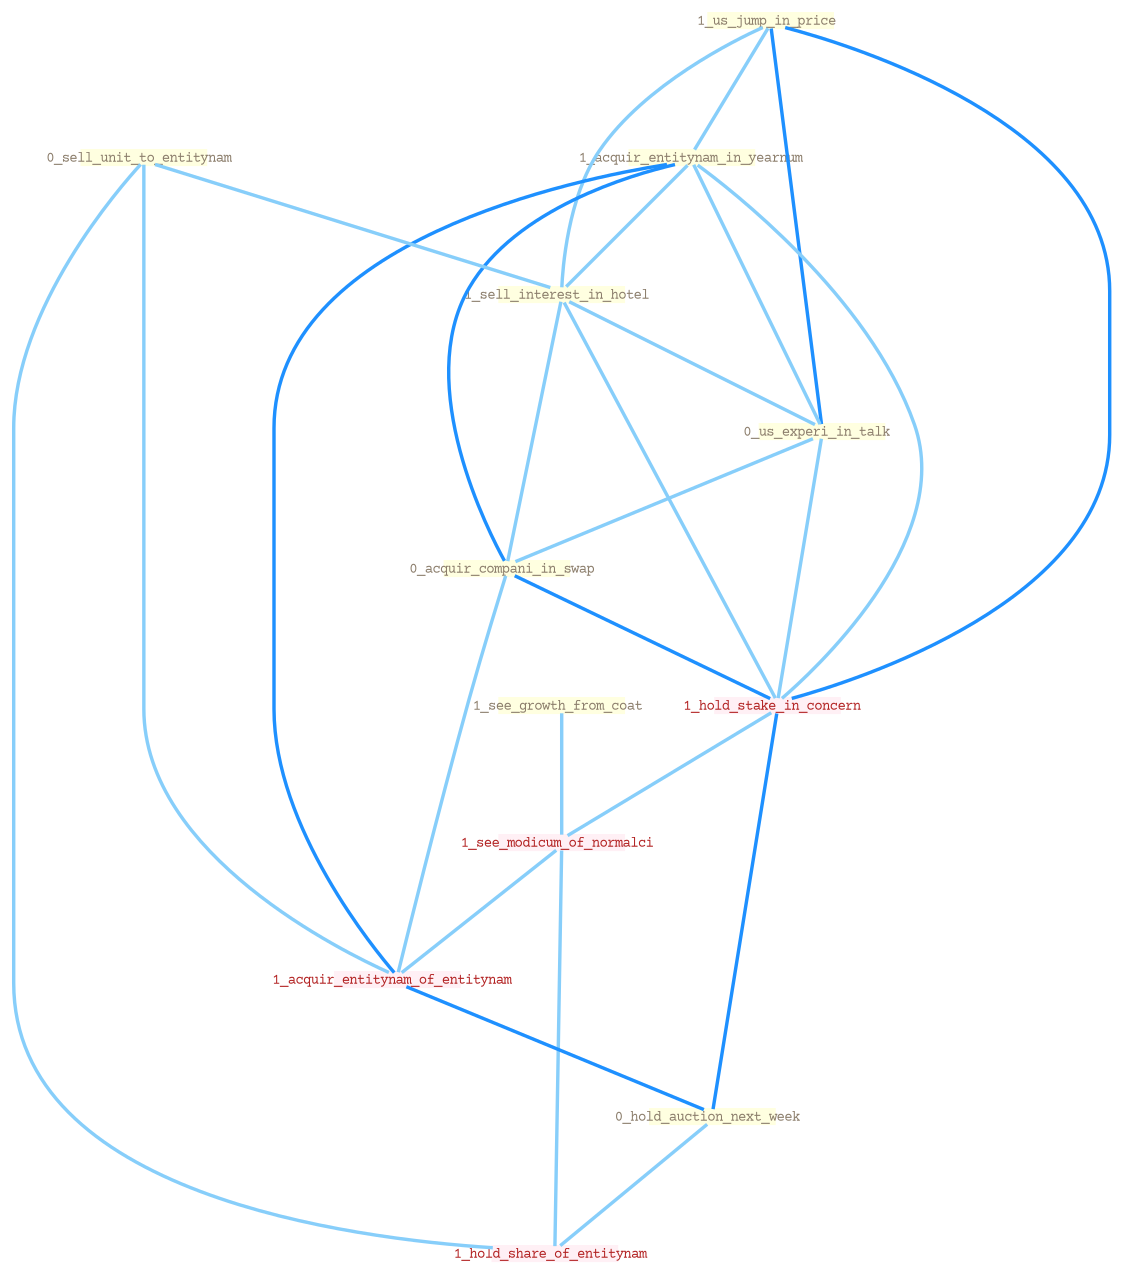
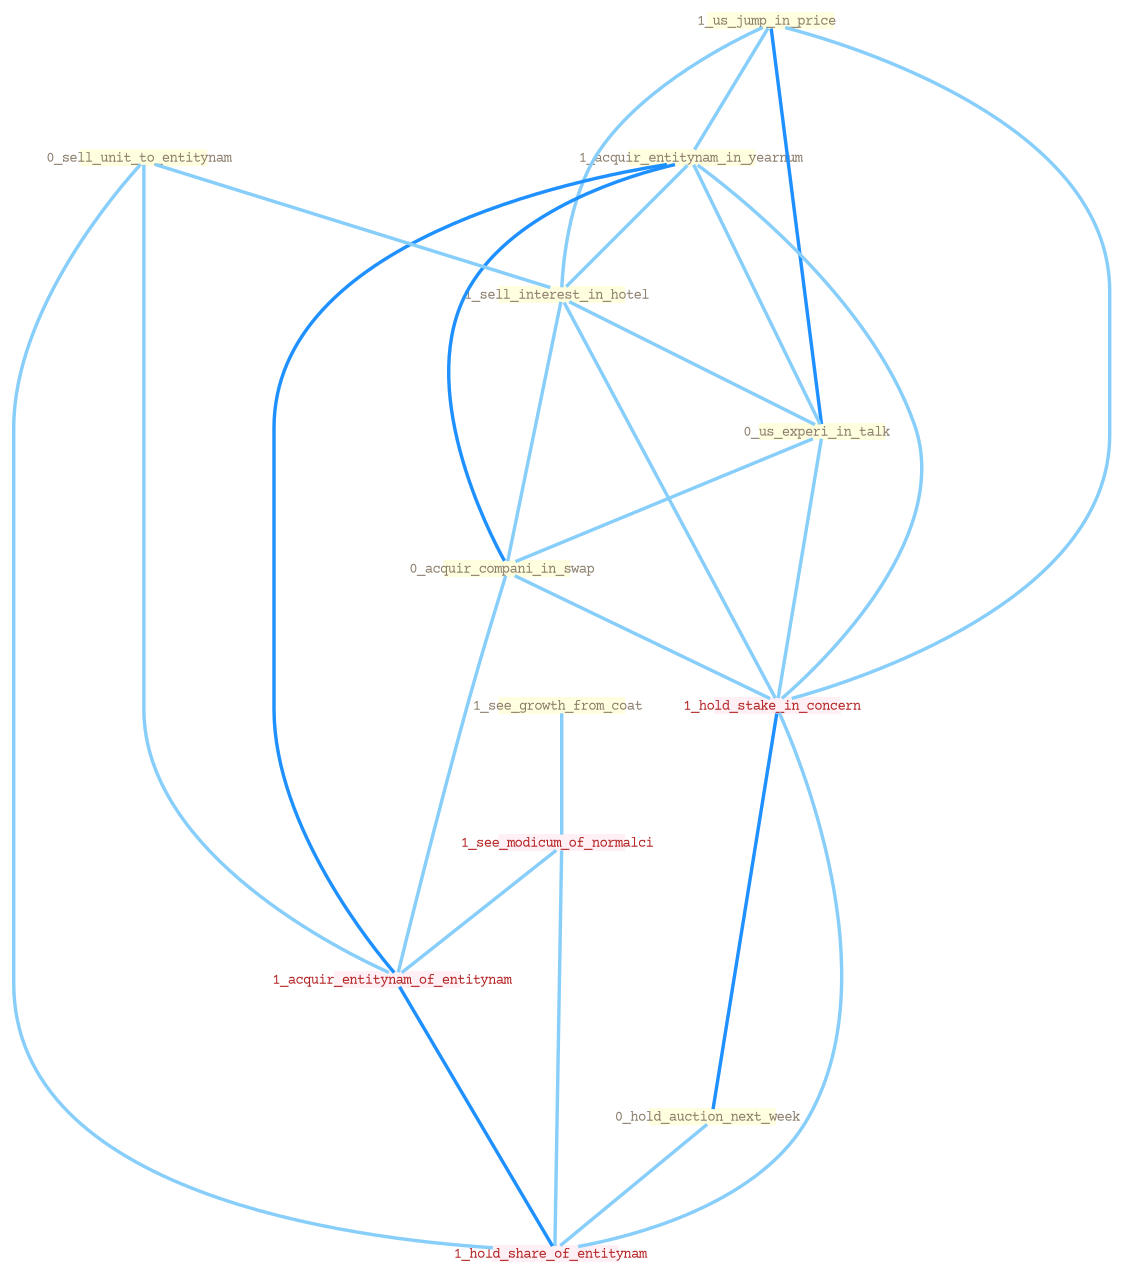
(1110, 360) -> (1110, 360)
(642, 637) -> (642, 637)
(669, 774) -> (833, 1048)
(533, 1039) -> (476, 1116)
